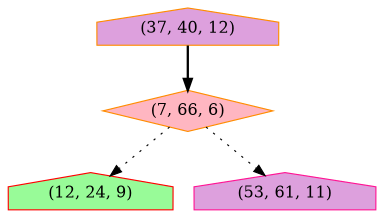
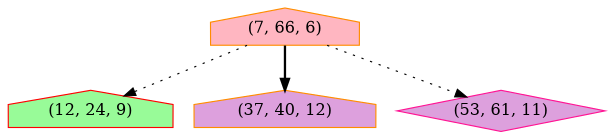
(188, 62) -> (285, 62)
(188, 111) -> (285, 29)
(285, 193) -> (501, 111)
